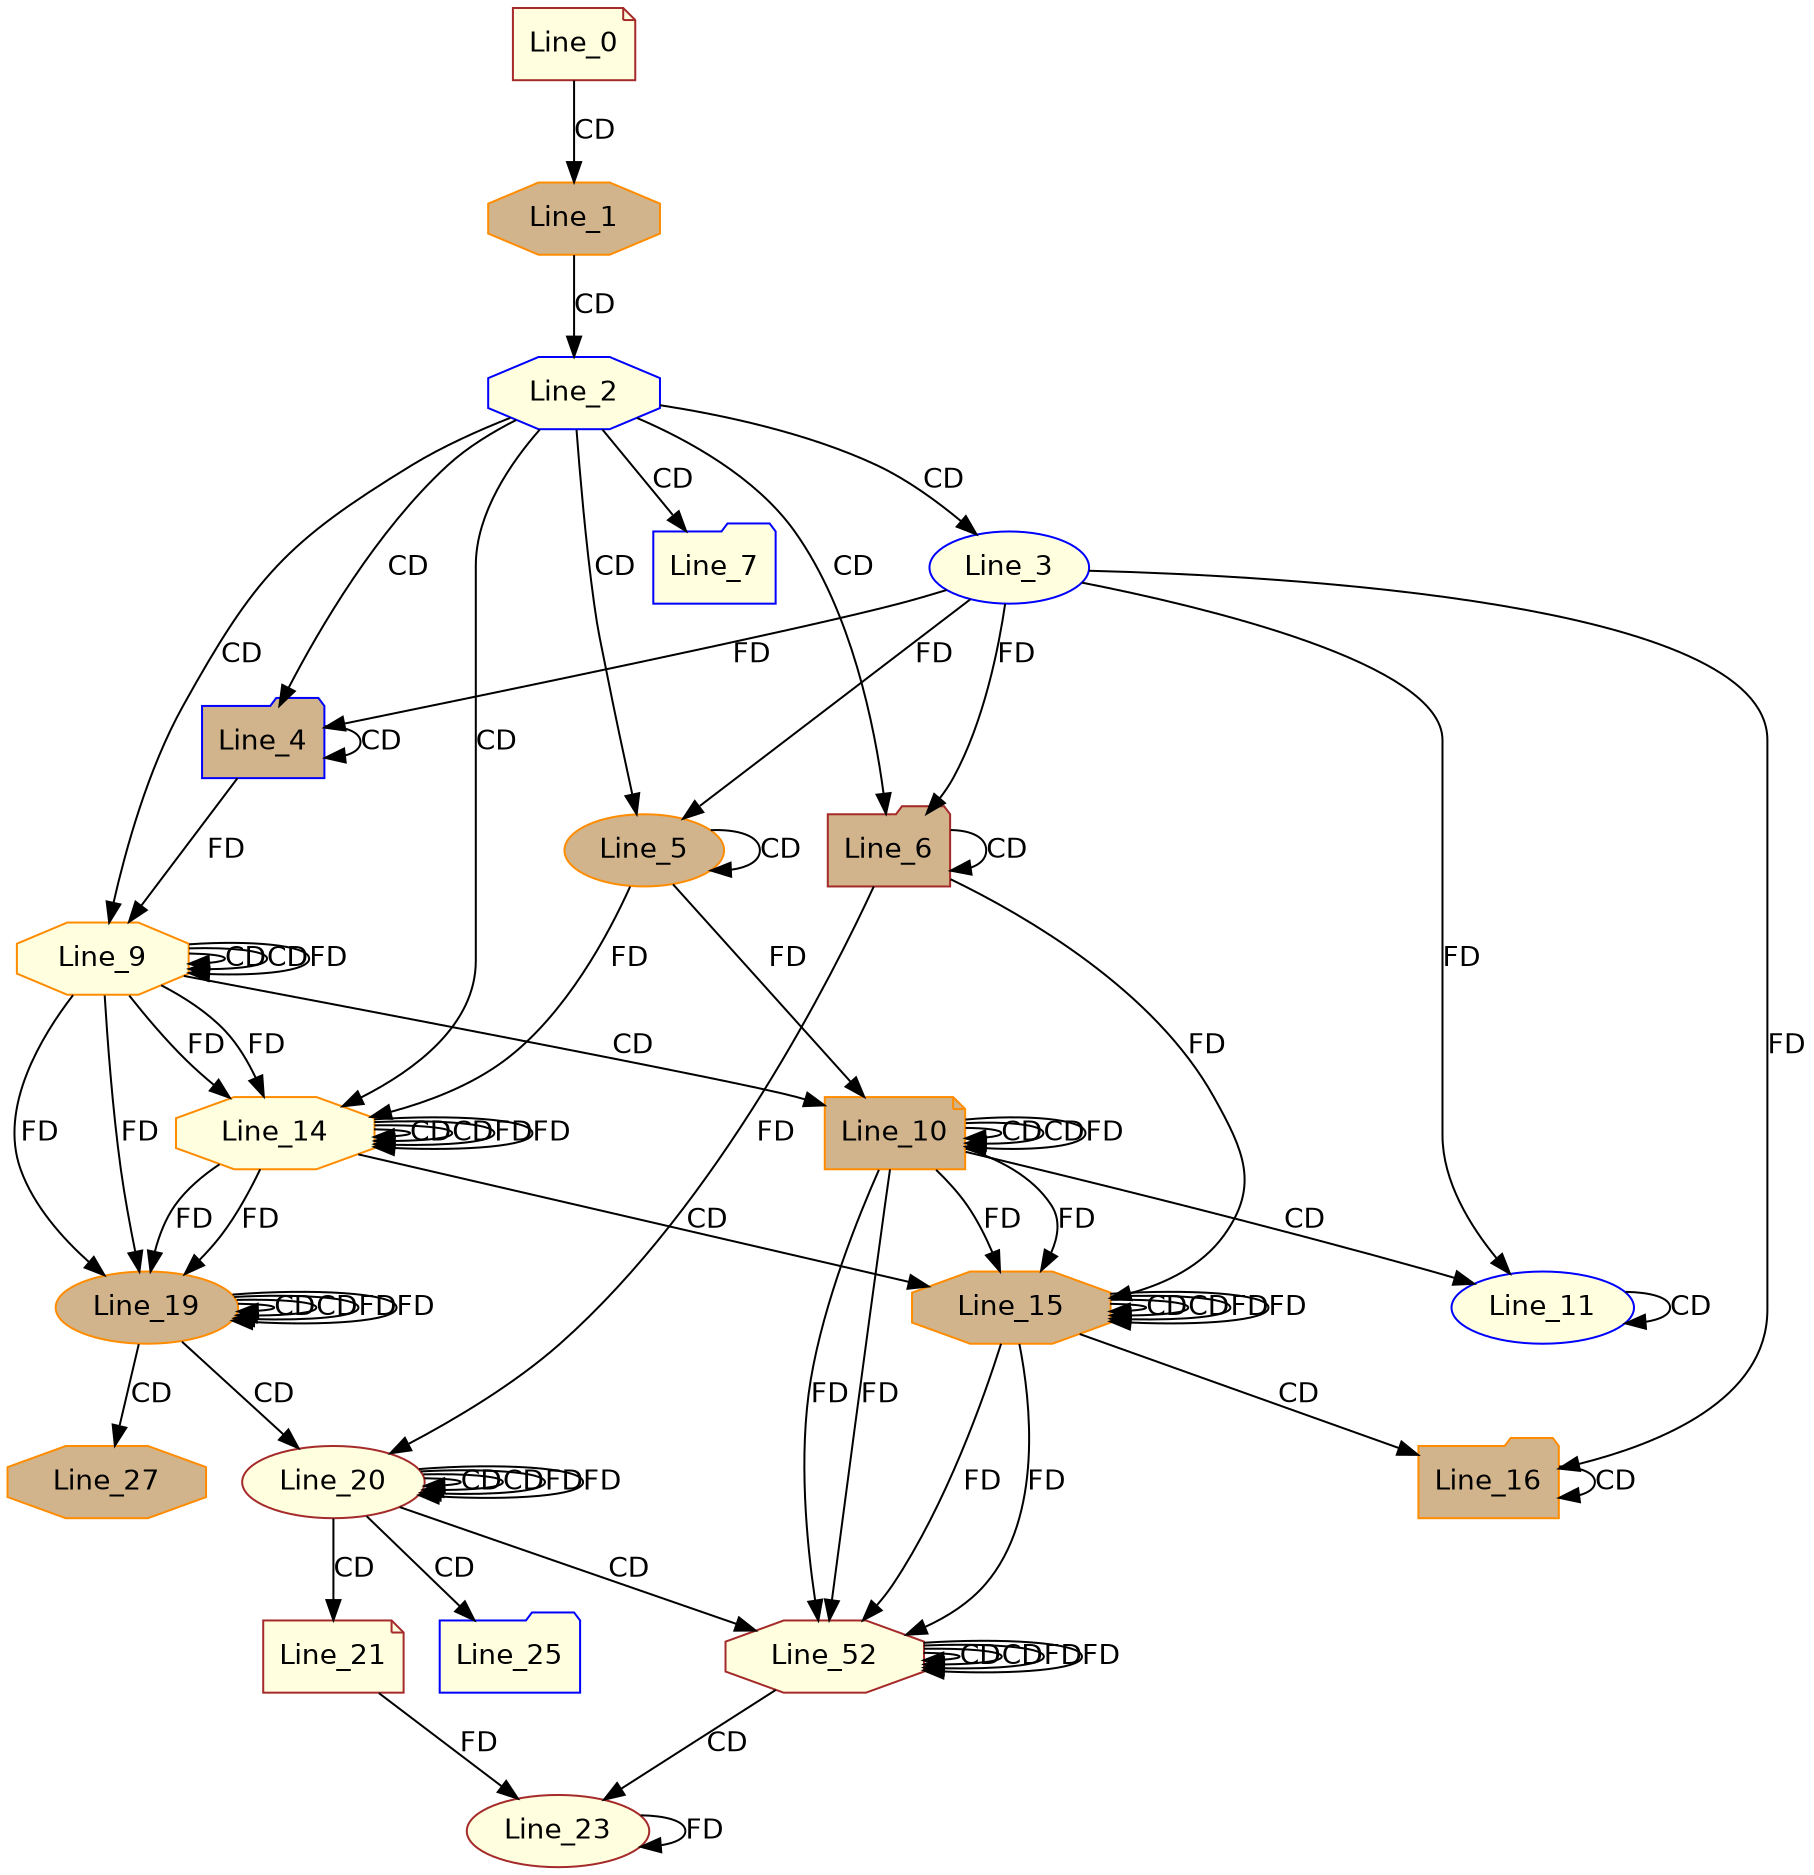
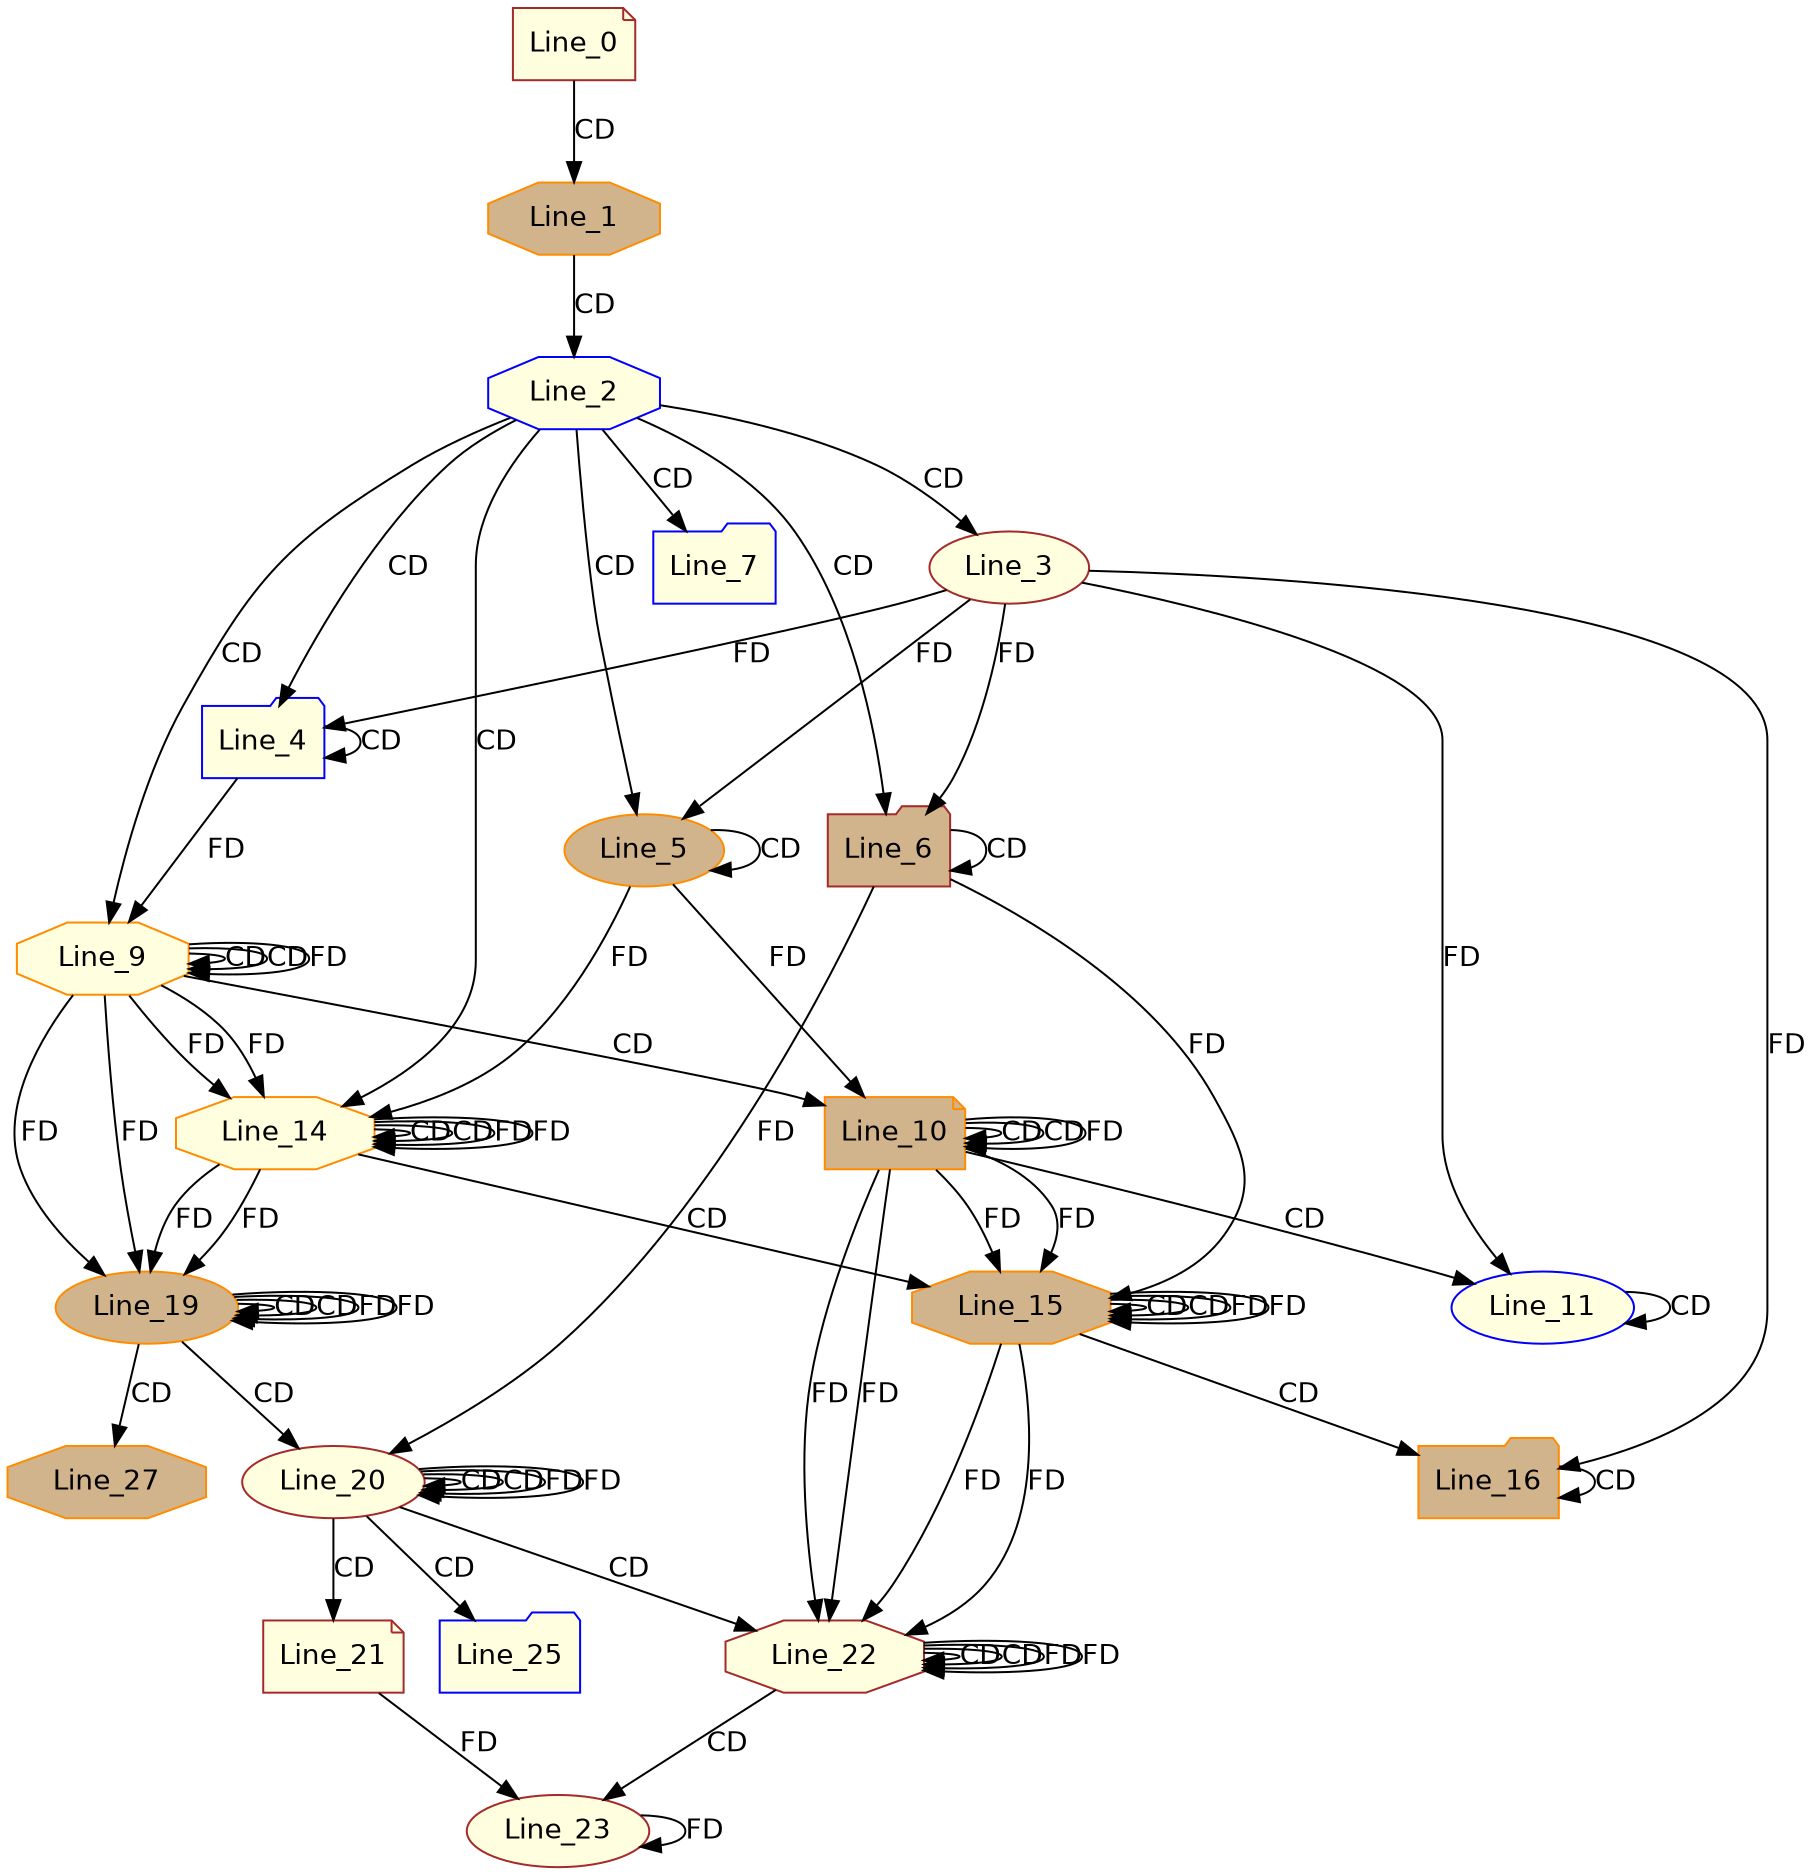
(1009, 568) -> (1009, 568)
(263, 742) -> (263, 742)
(825, 1657) -> (825, 1657)
